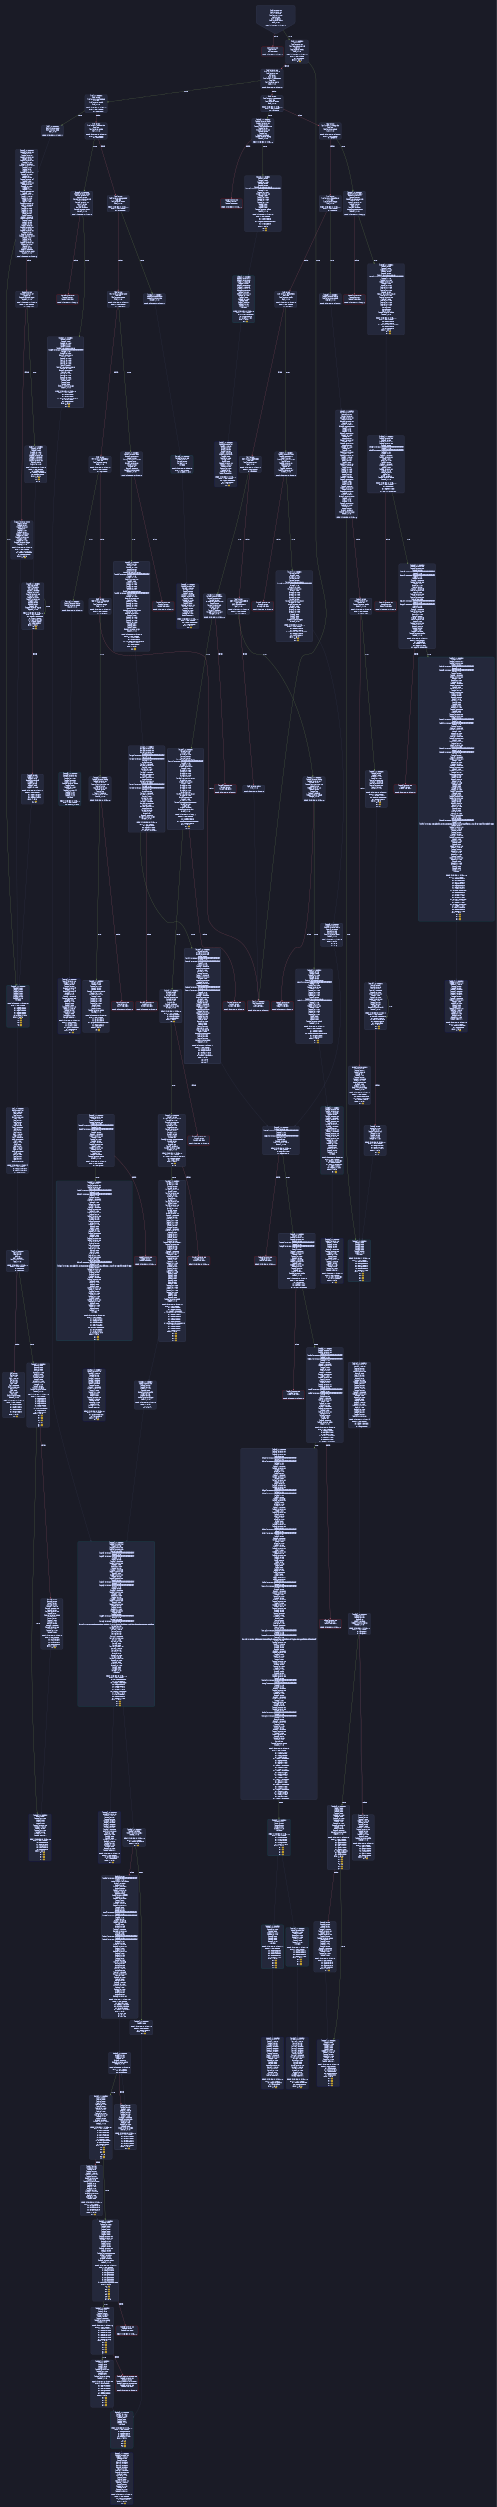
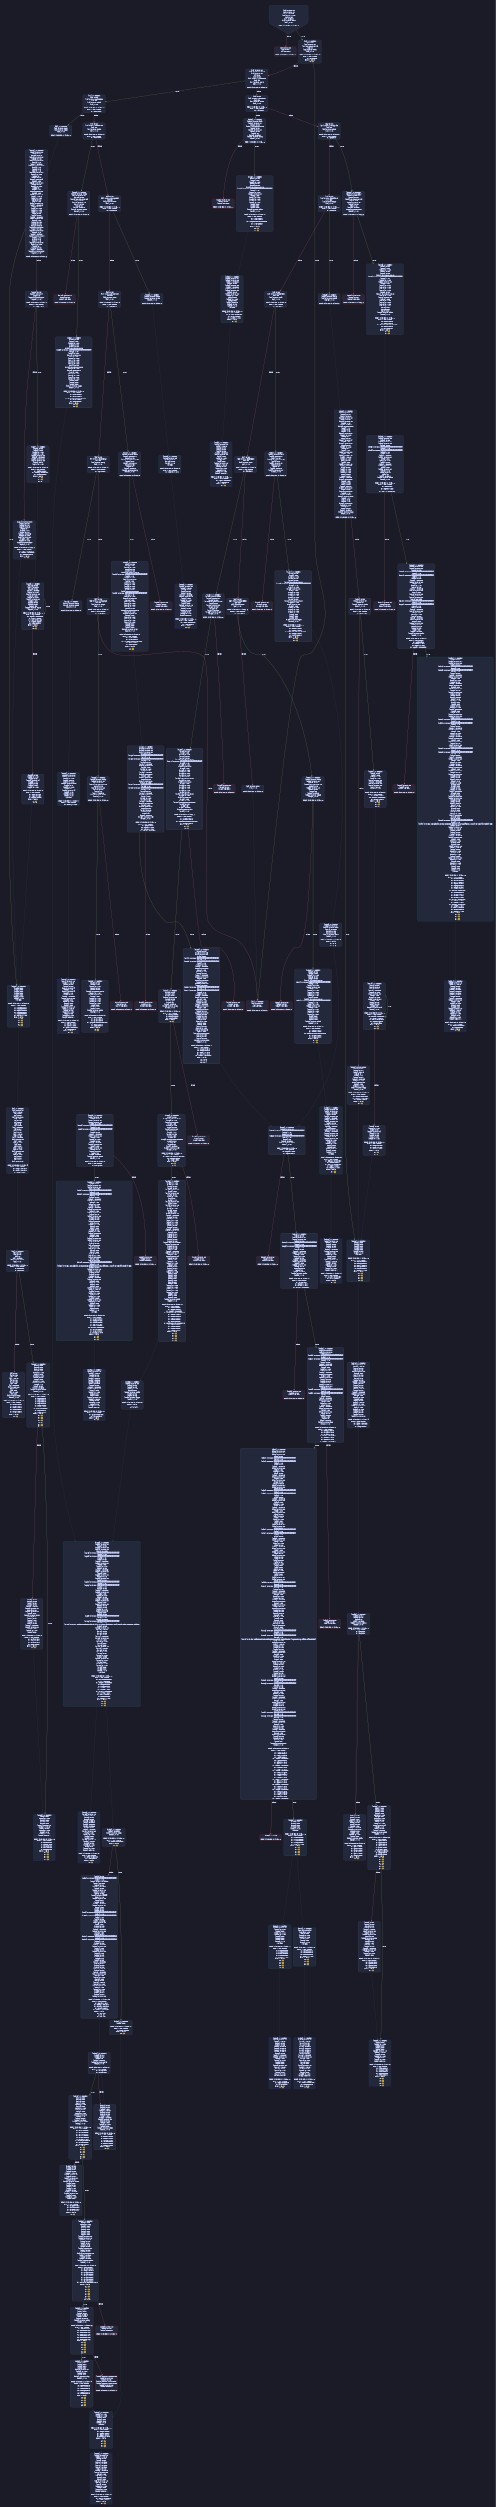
none -> (271, 1837)
